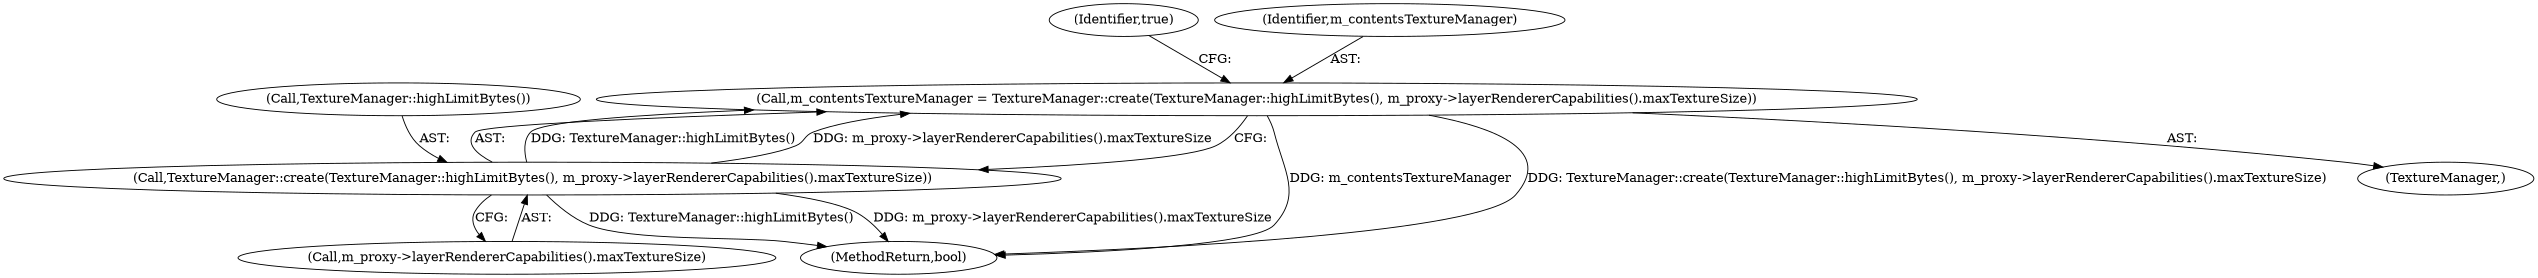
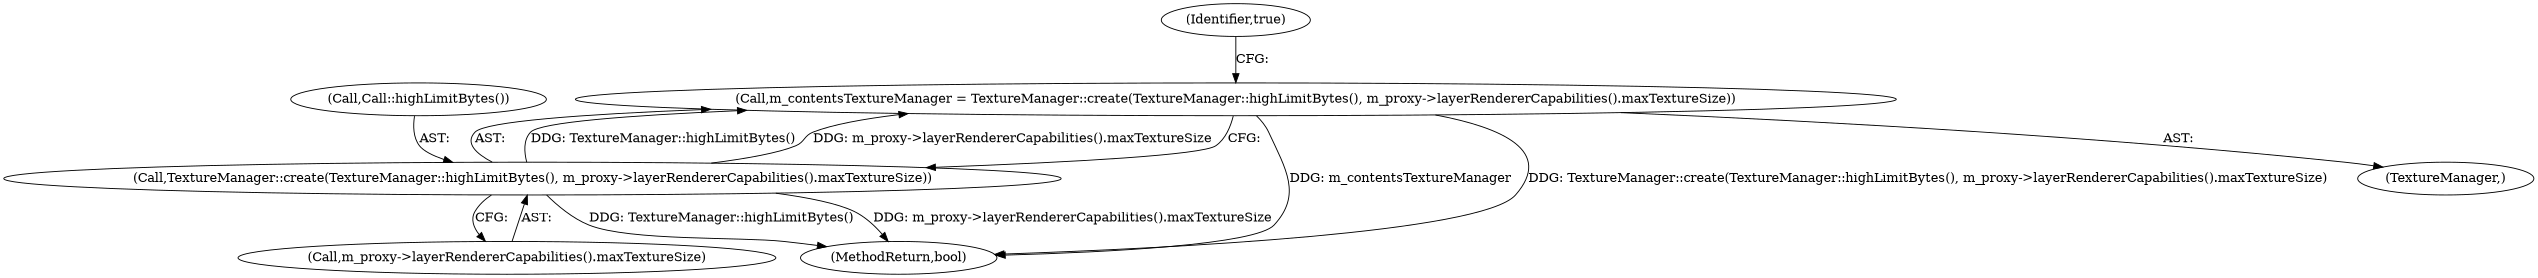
(1390, 20) -> none
(399, 99) -> (419, 99)
